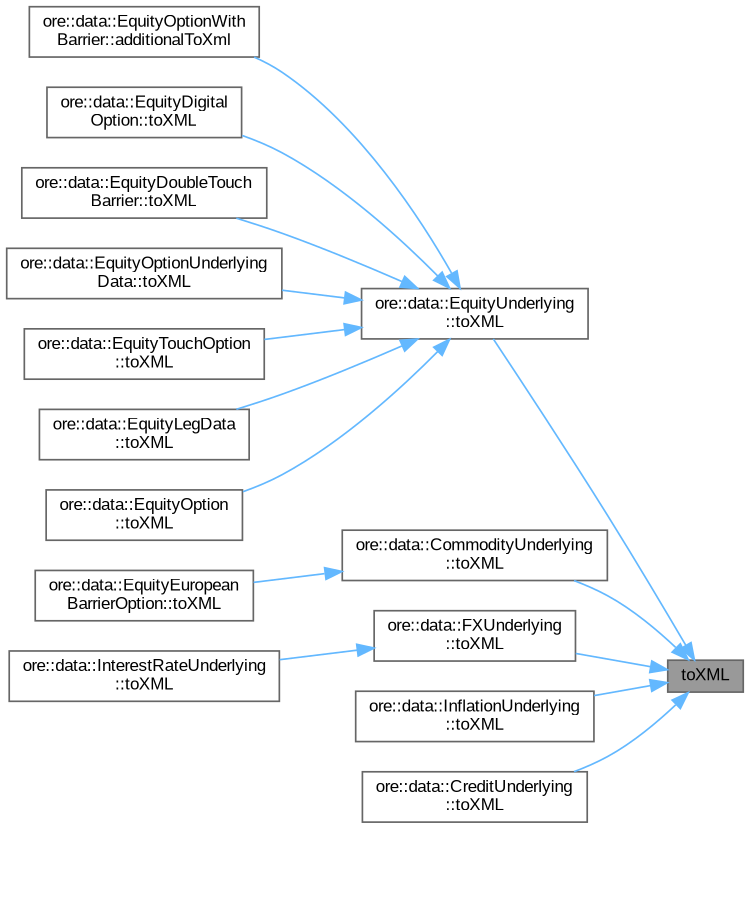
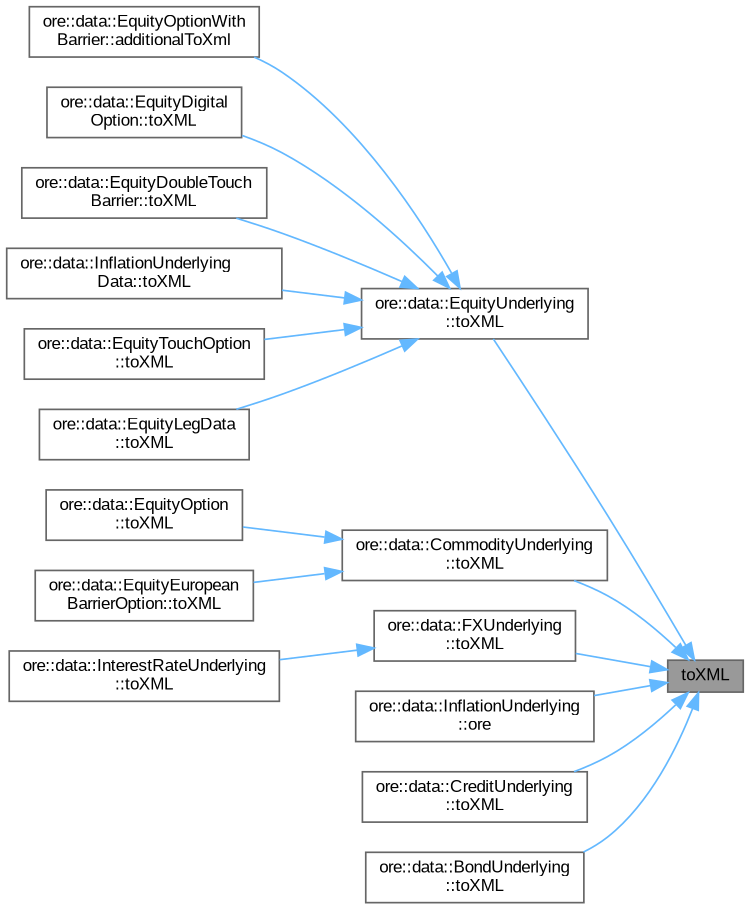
(144, 273) -> (144, 273)
(347, 432) -> (284, 532)
(475, 716) -> (475, 716)
none -> (475, 877)
